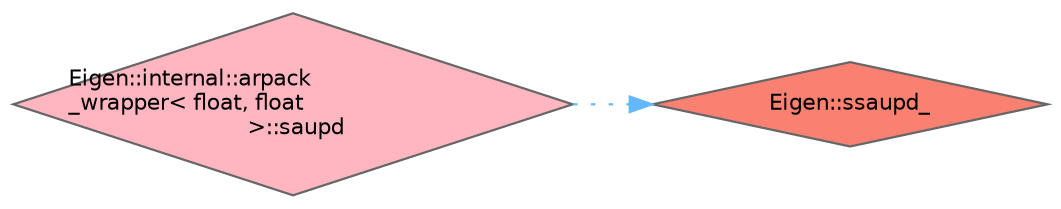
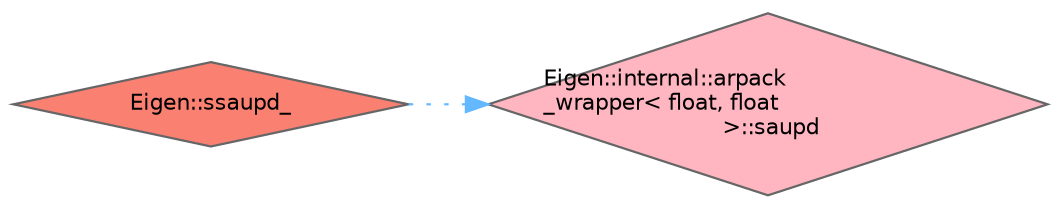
(601, 104) -> (437, 104)
